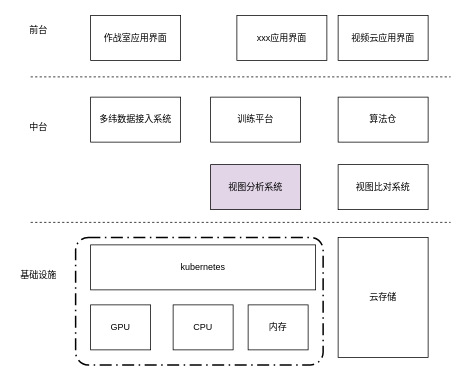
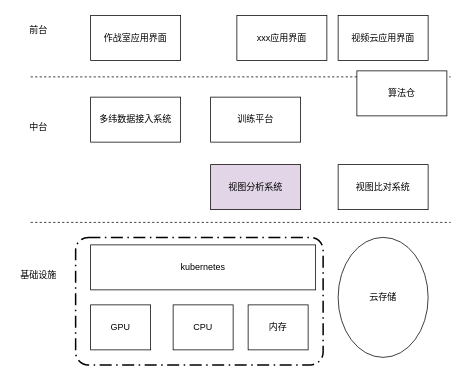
(383, 120) -> (402, 93)
(383, 297) -> (383, 297)
